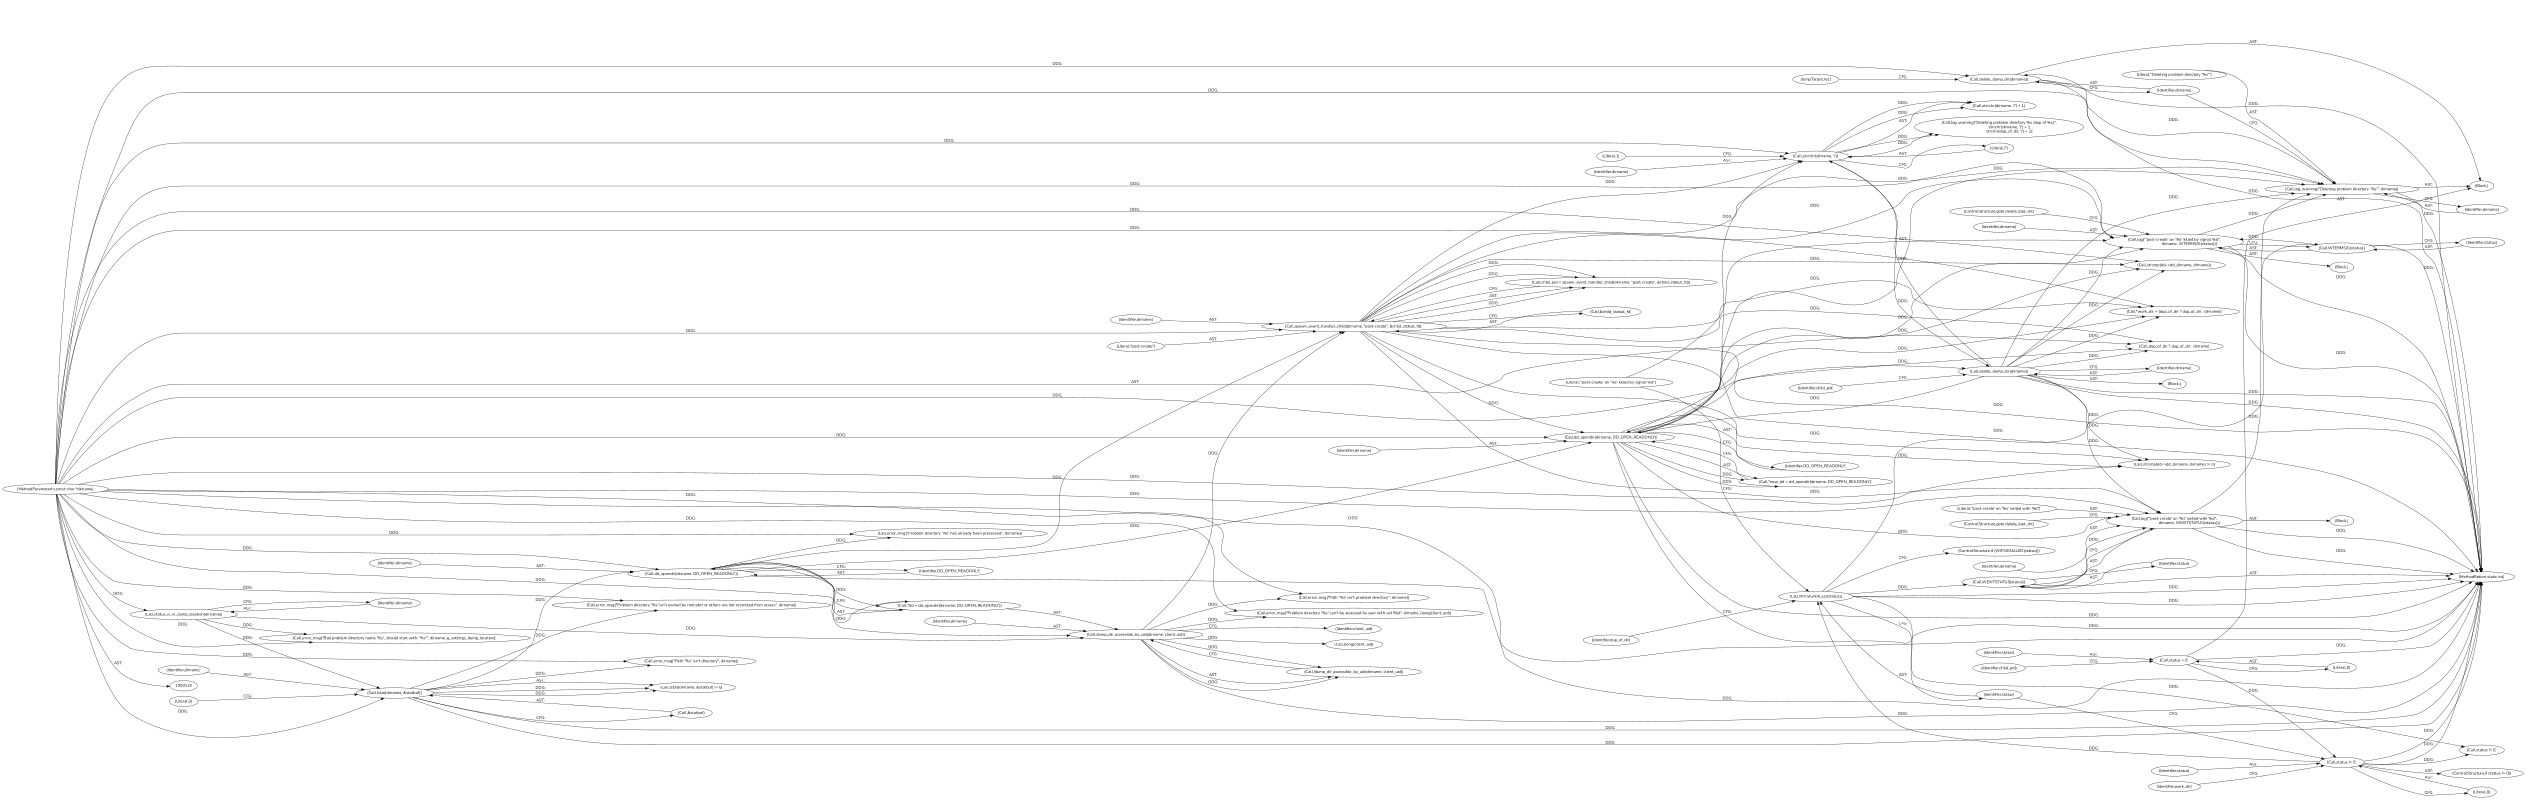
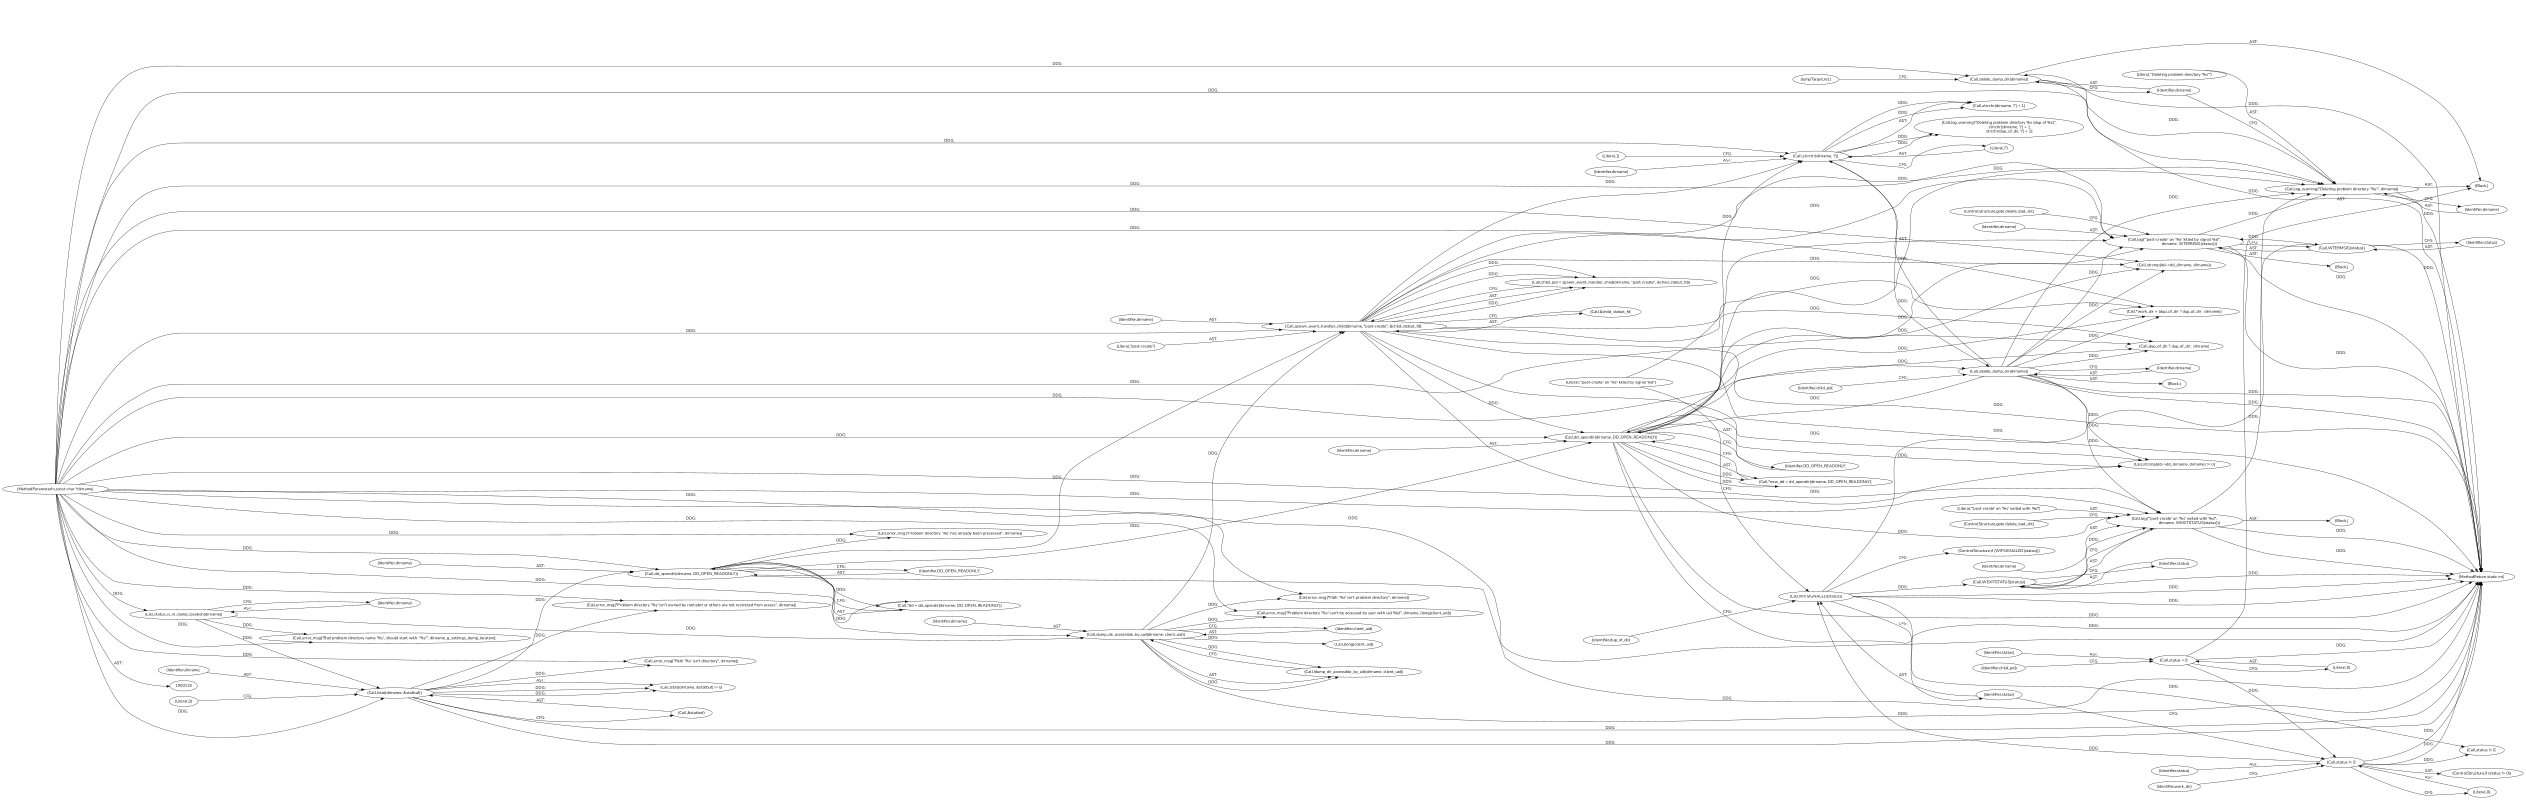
(1136, 382) -> (1136, 382)
(2254, 573) -> (2254, 573)
(1062, 616) -> (1267, 633)
